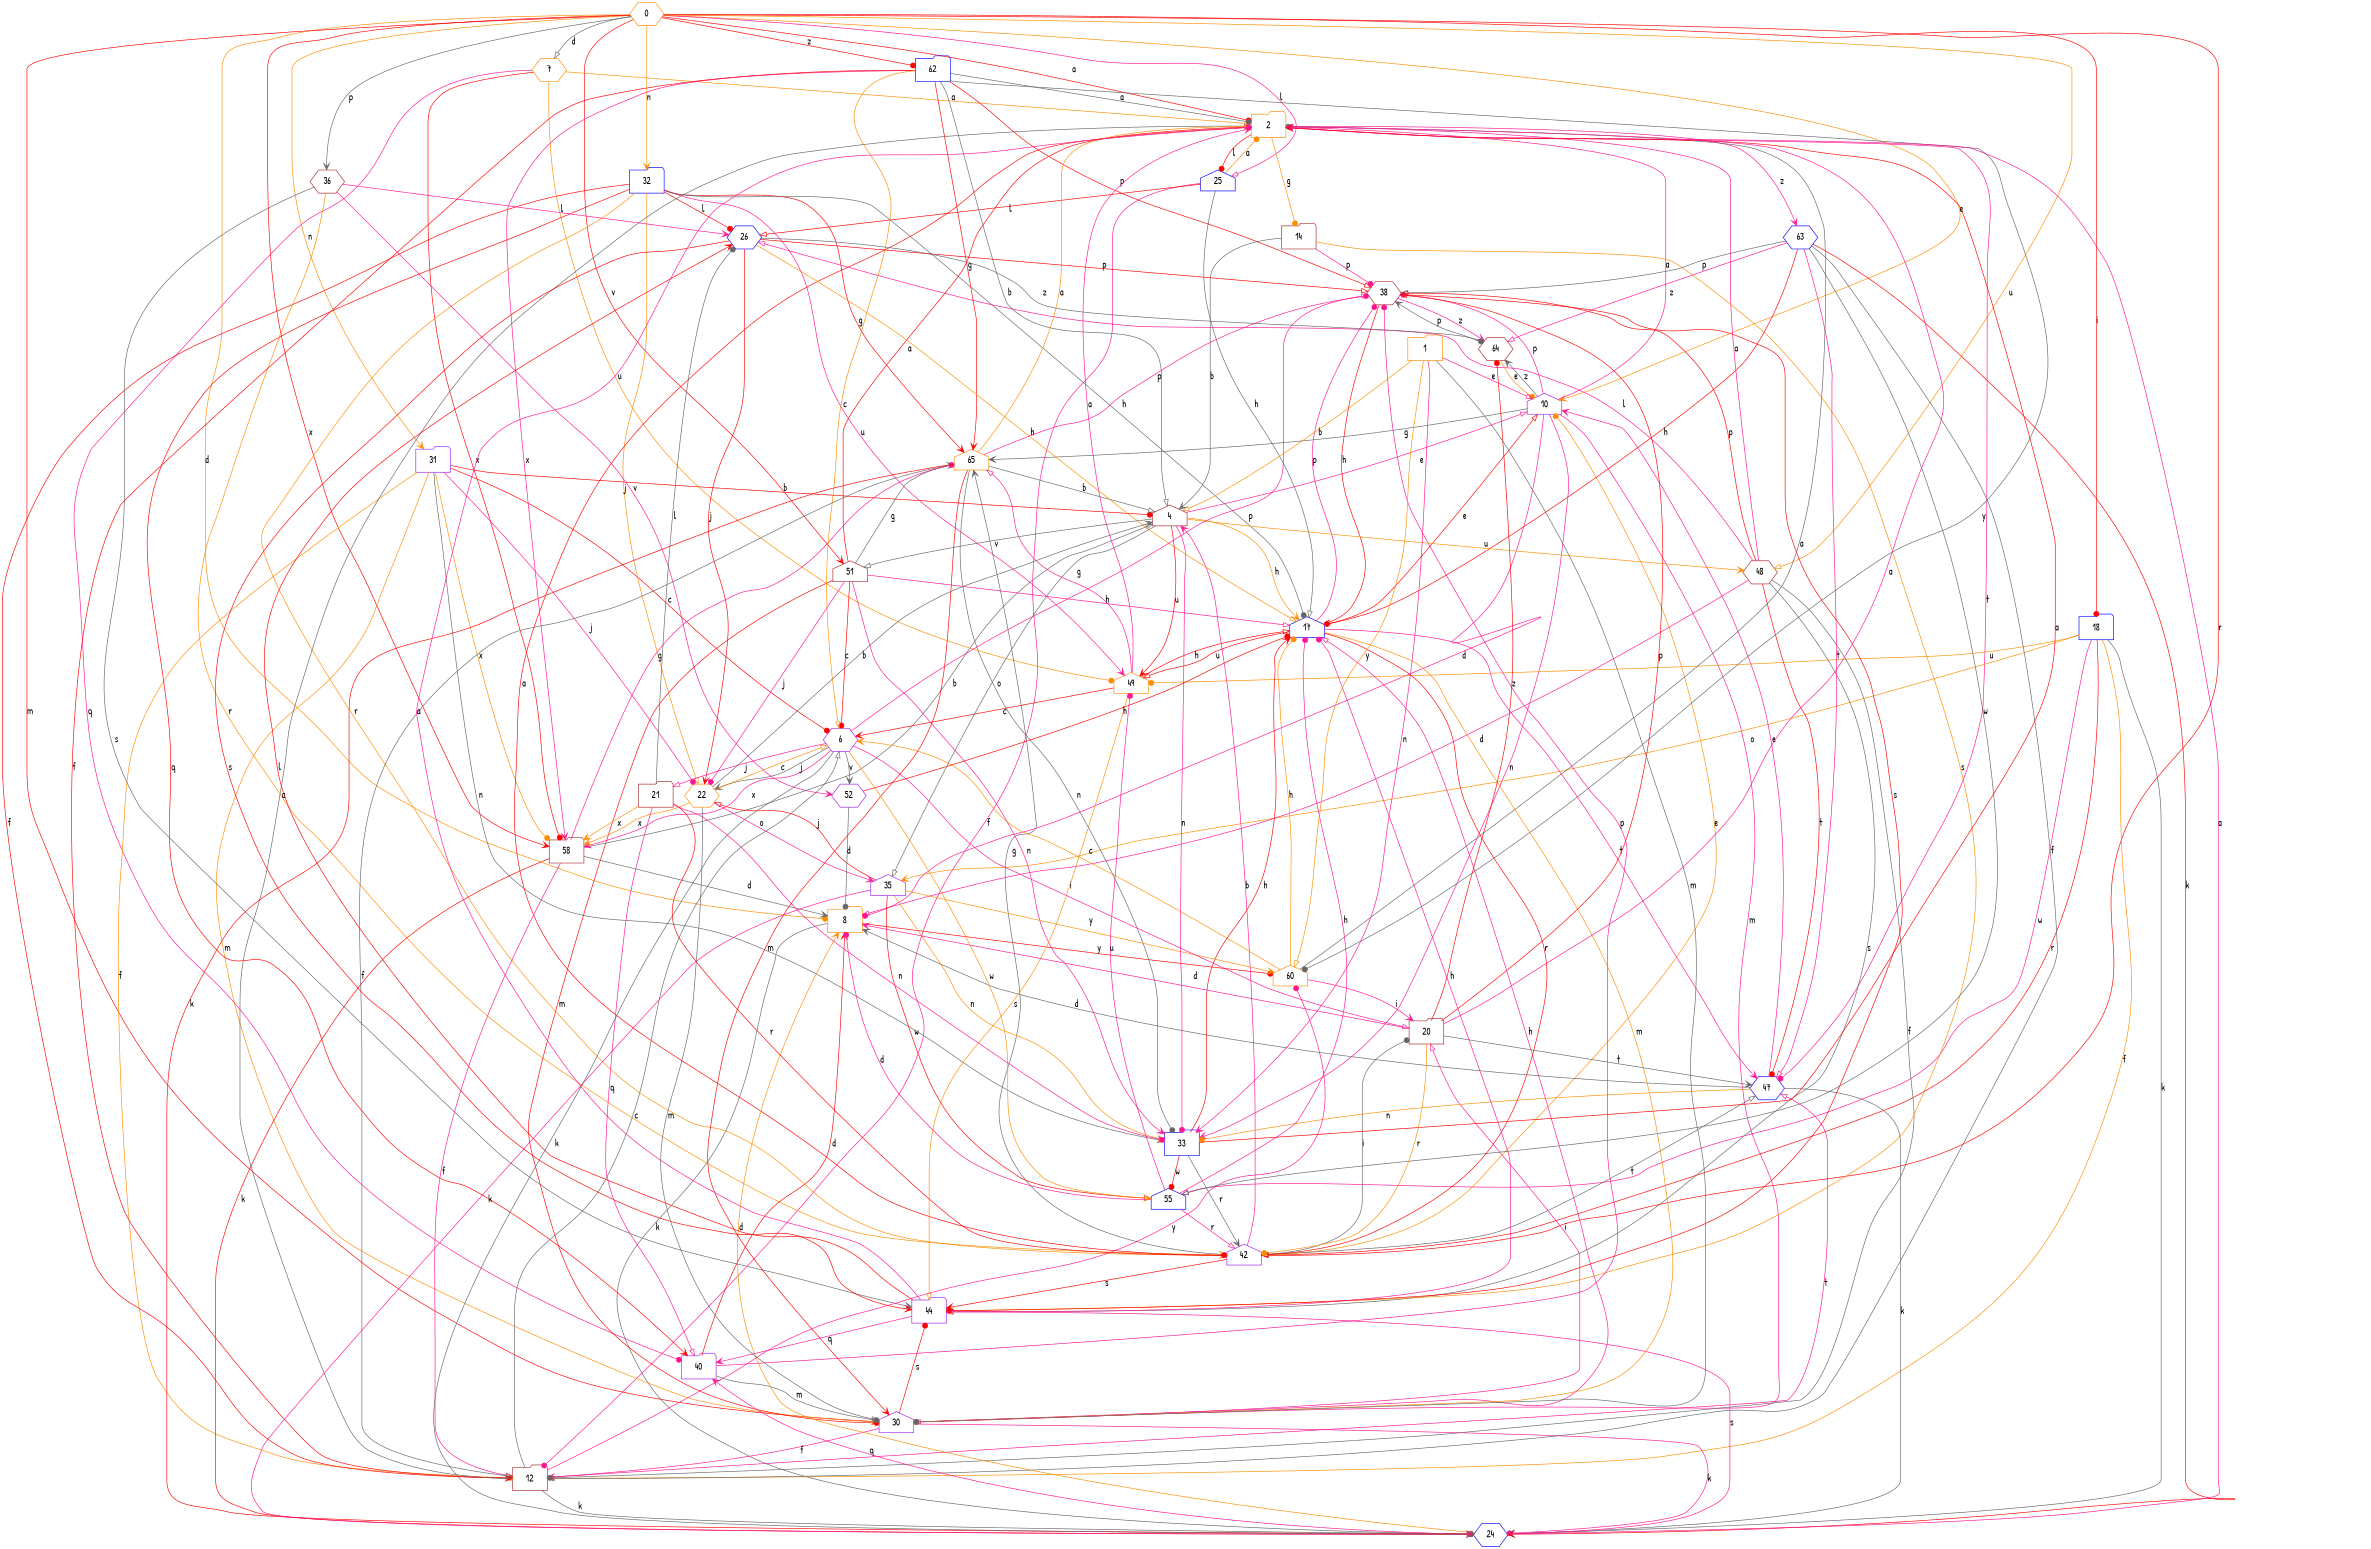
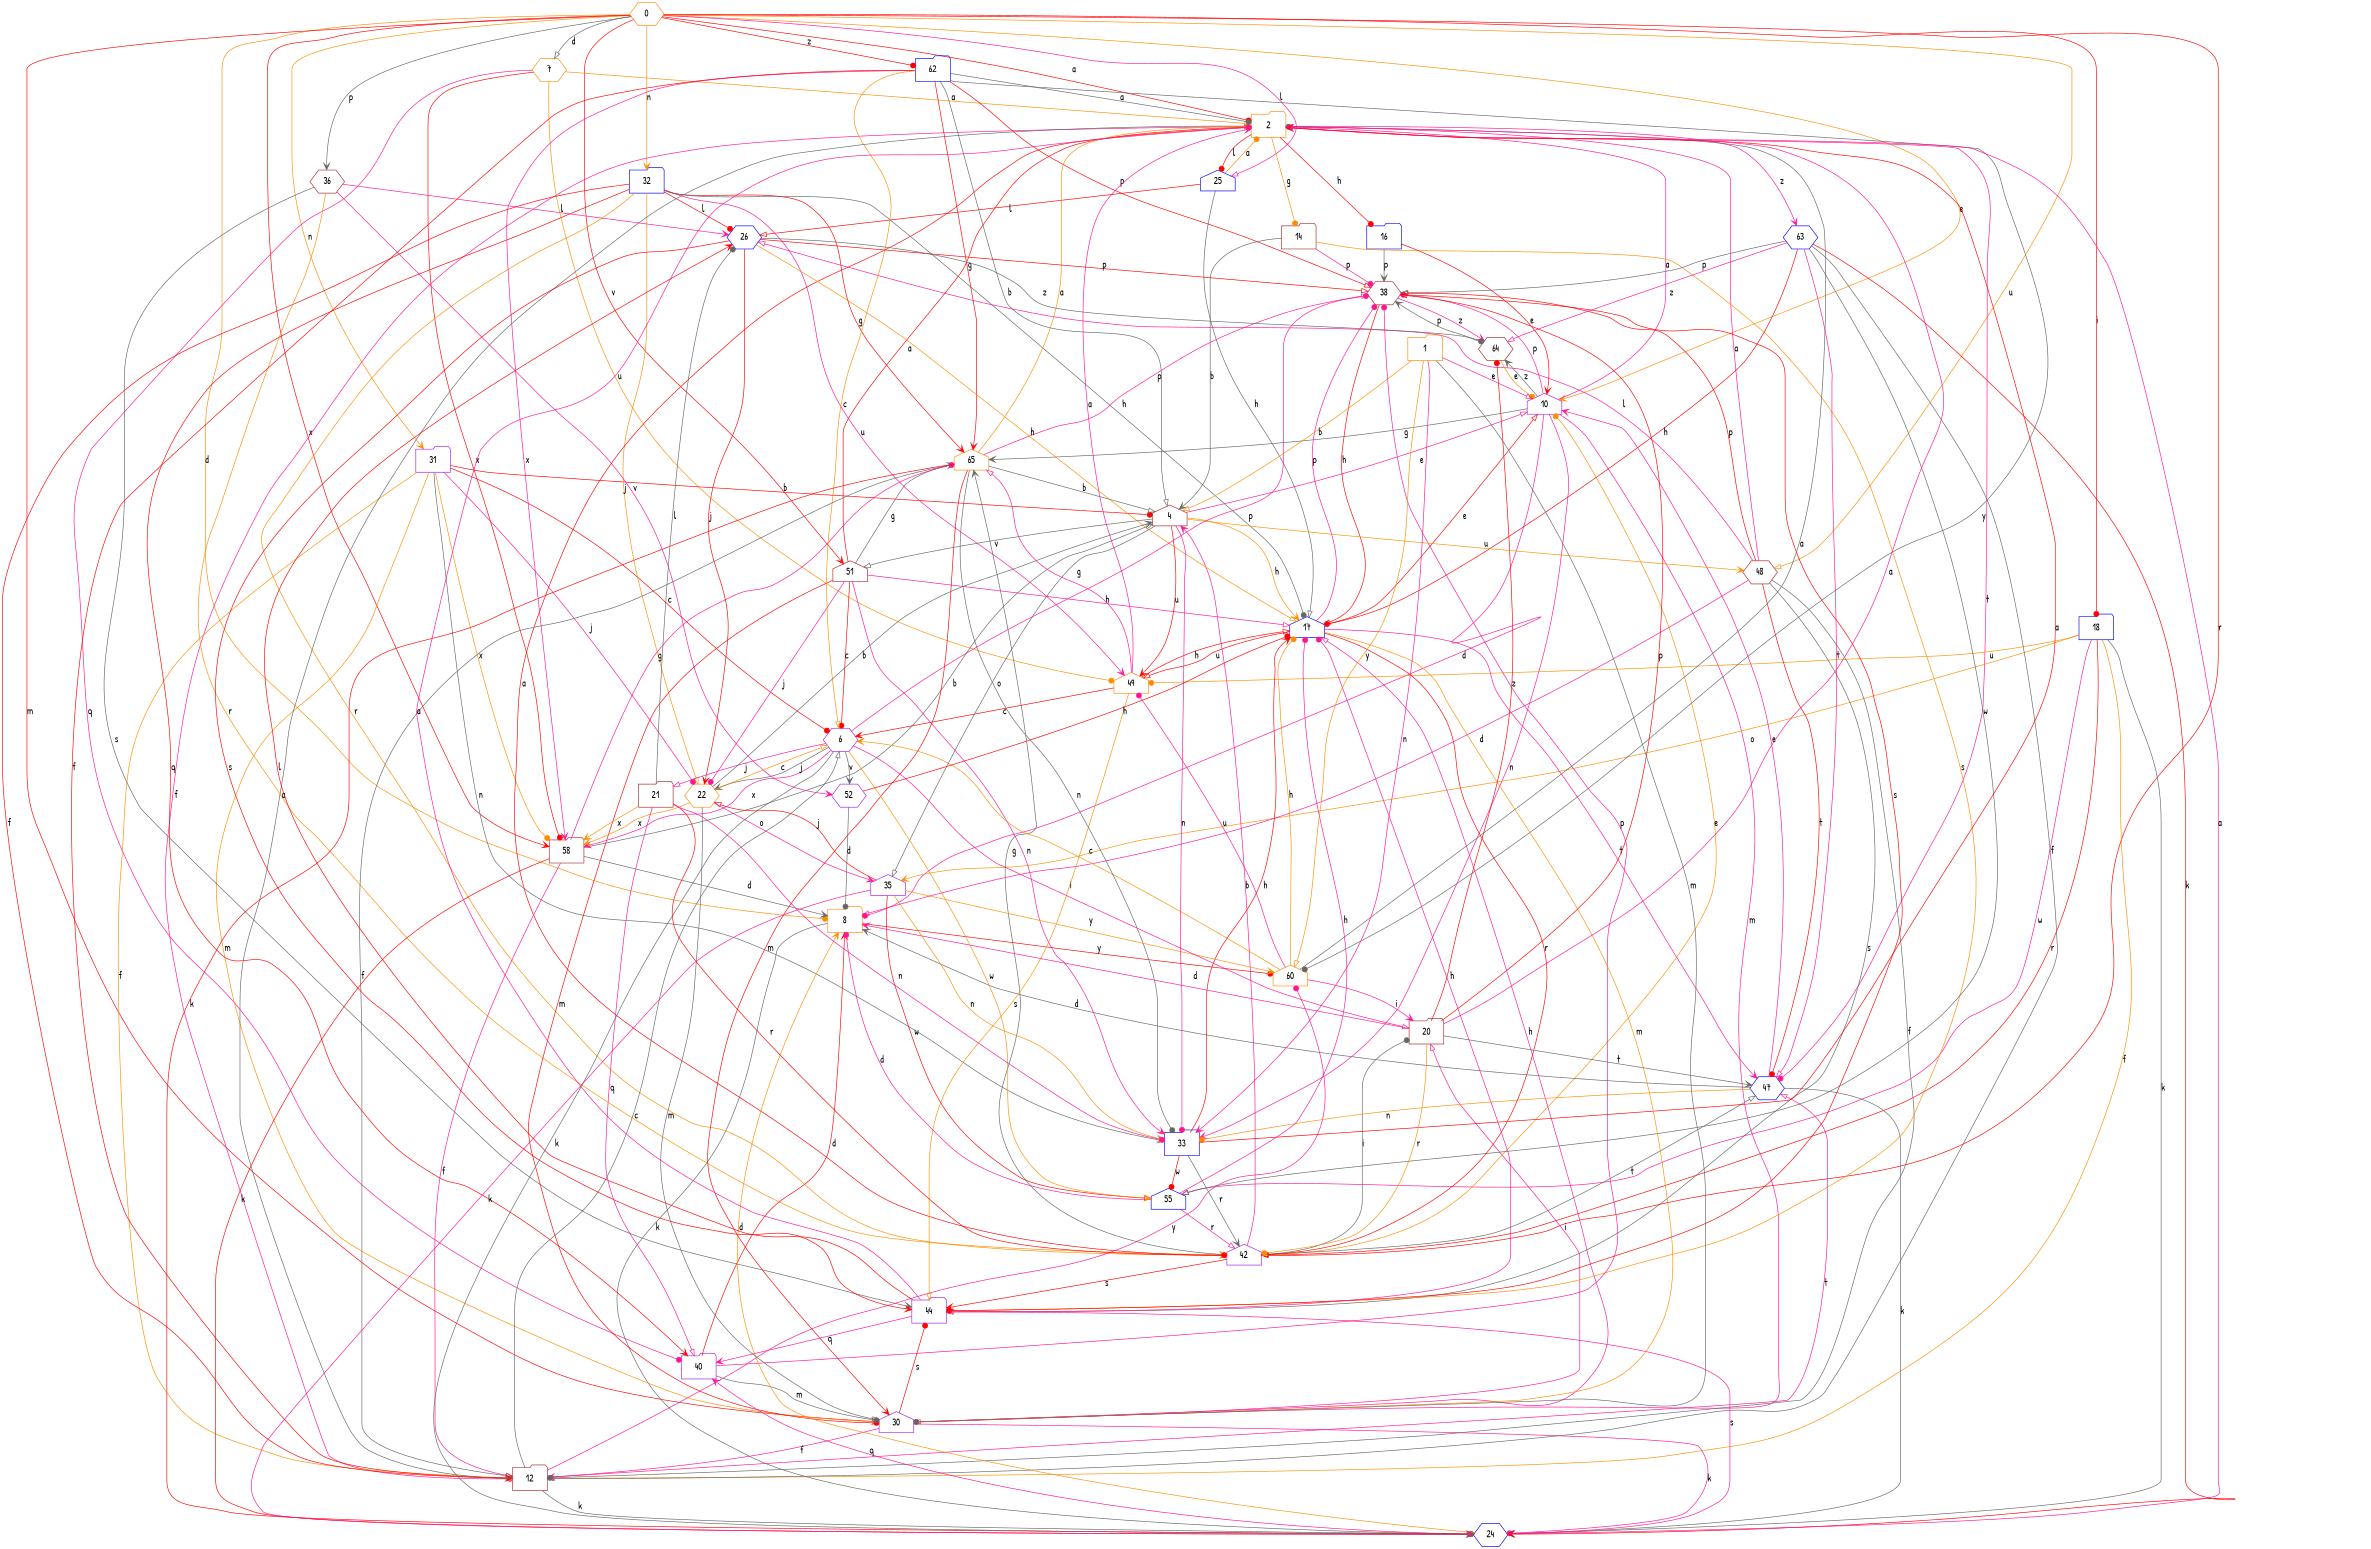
none -> (1384, 237)
(984, 823) -> (254, 521)
(1111, 948) -> (1219, 821)
